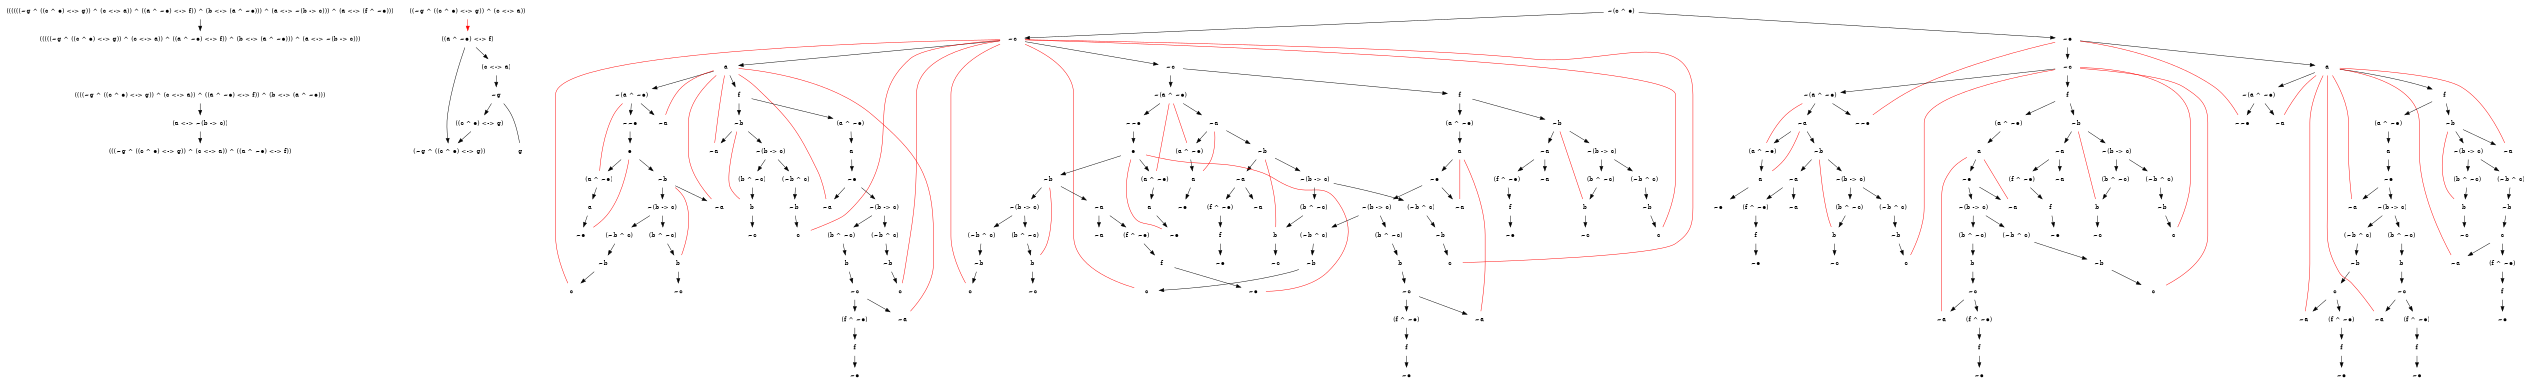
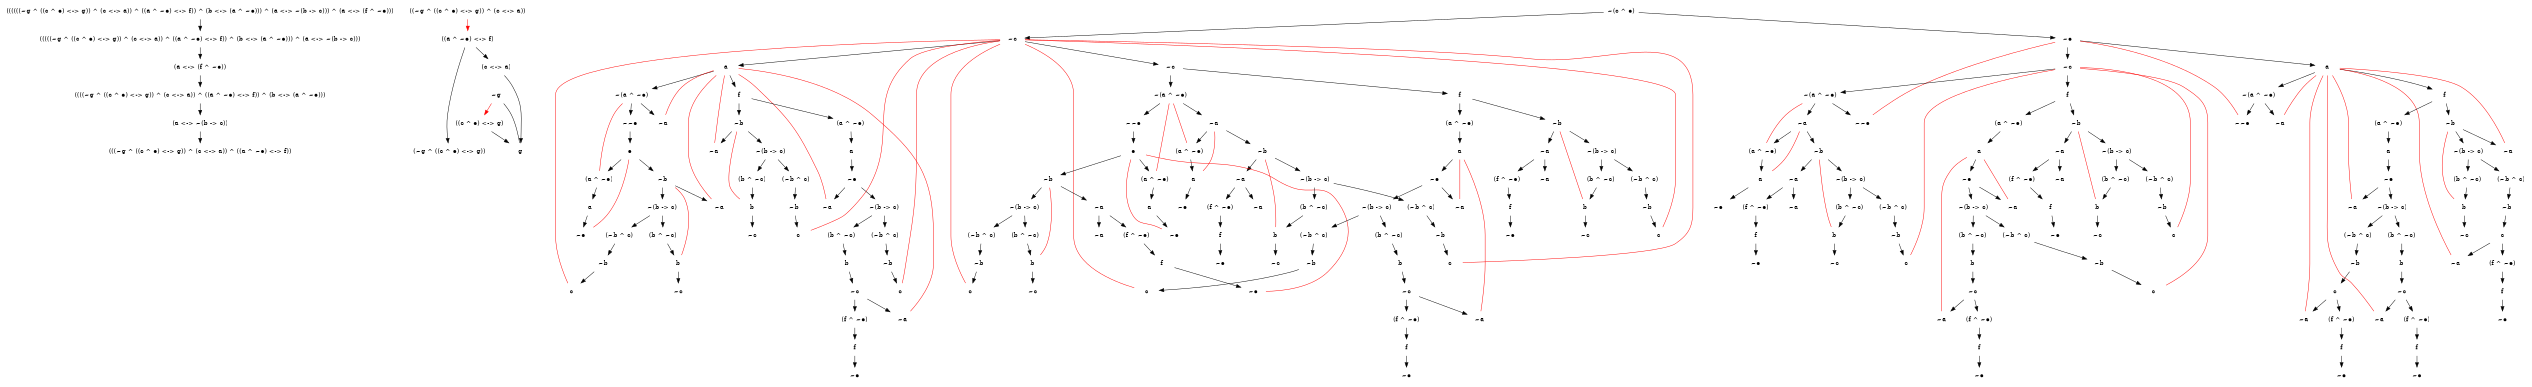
none -> (200, 67)
(496, 79) -> (520, 105)
(489, 107) -> (489, 107)
(466, 136) -> (498, 136)
